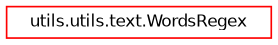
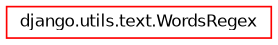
(139, 22) -> (139, 22)
